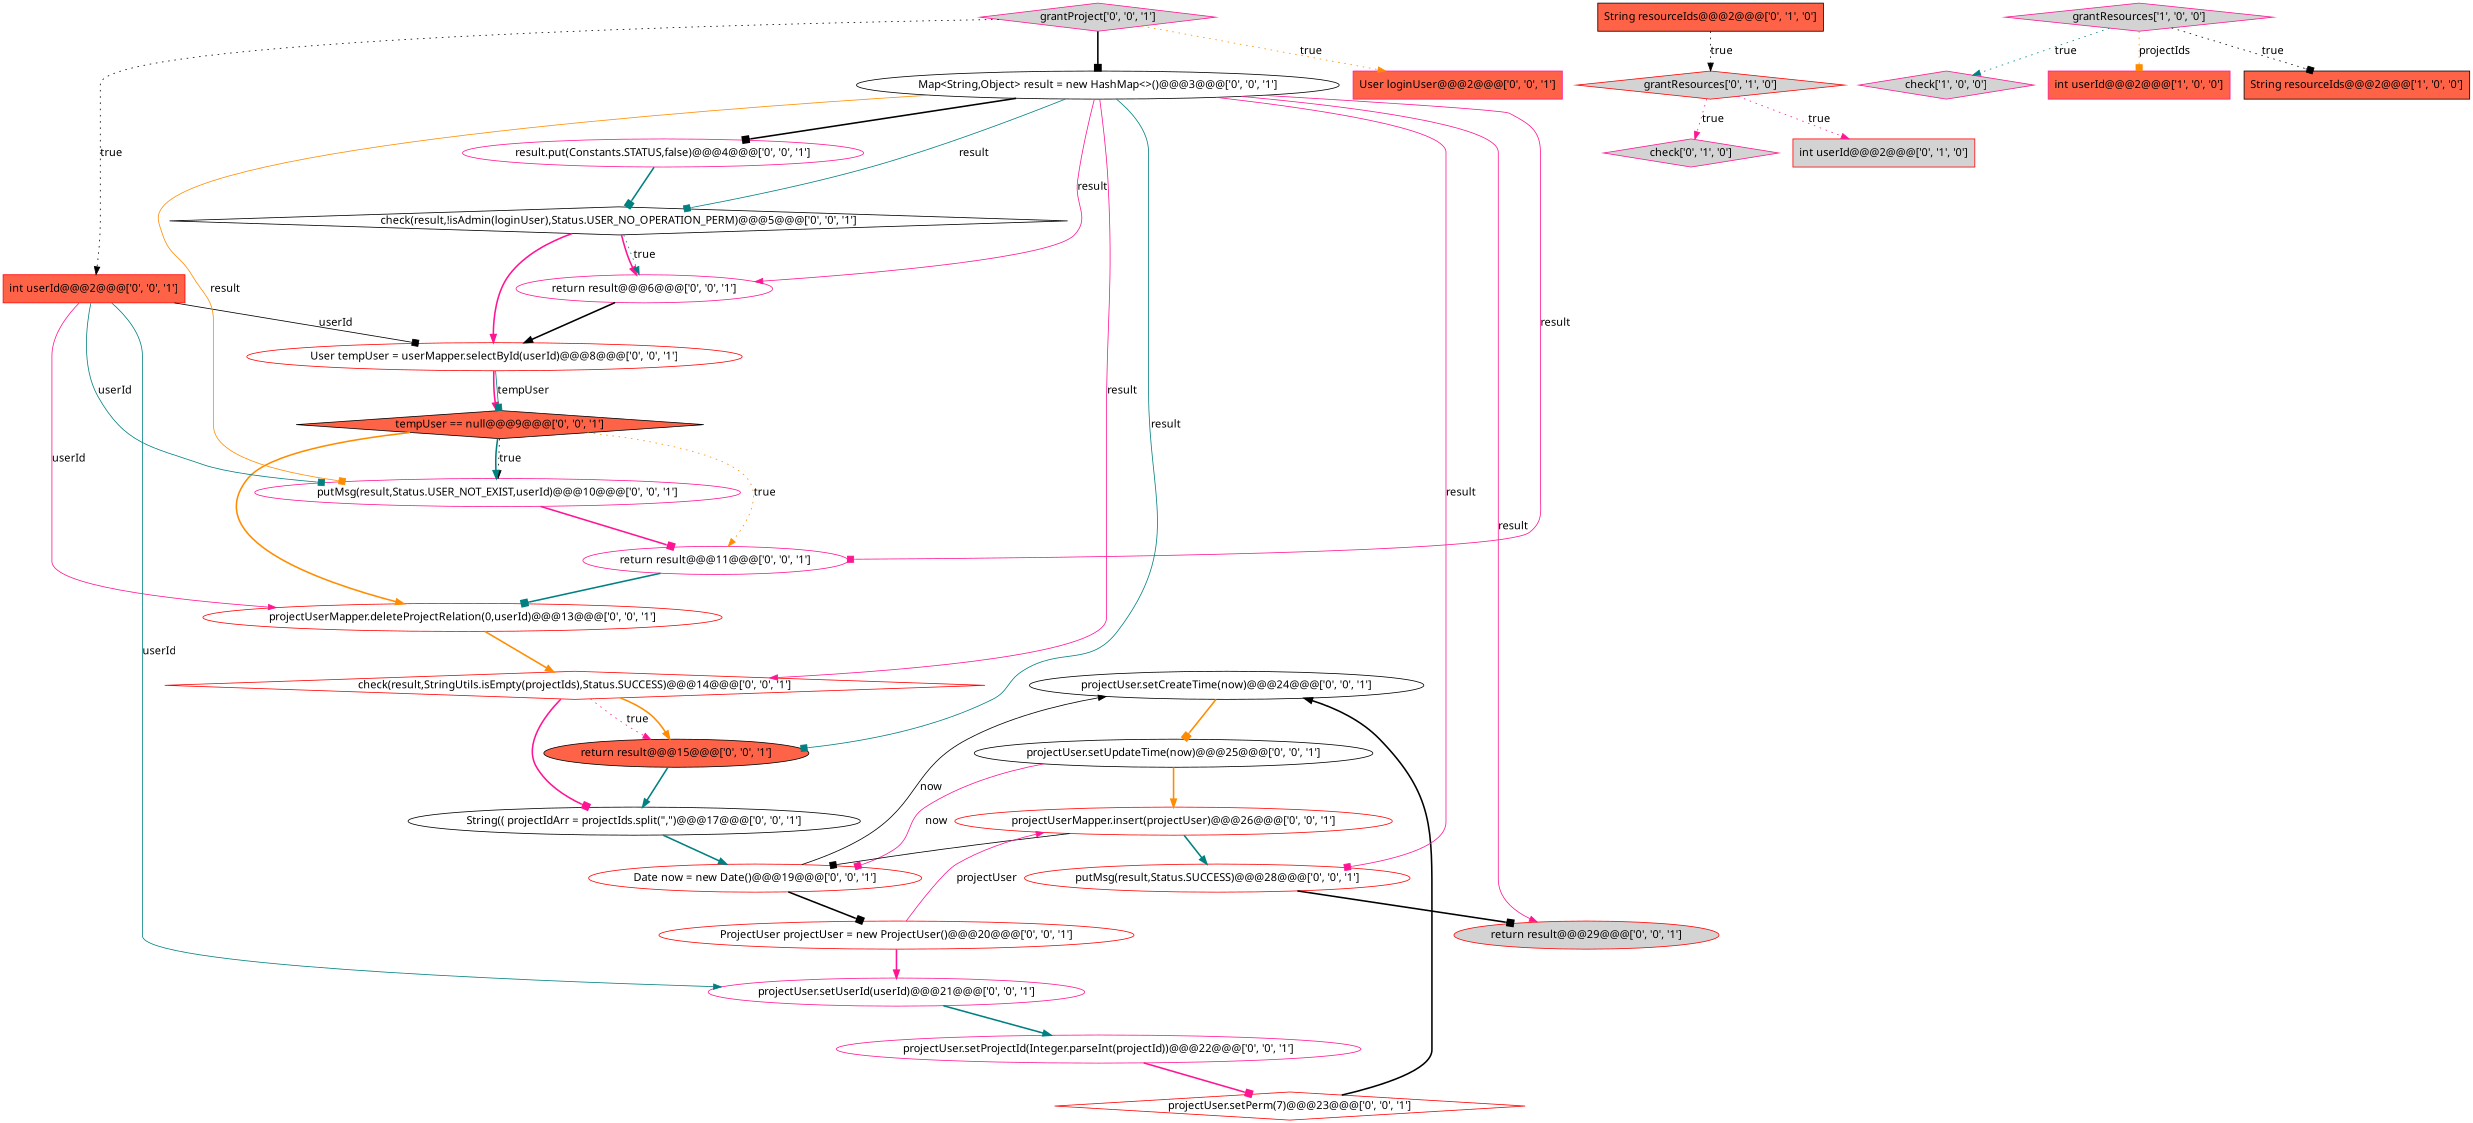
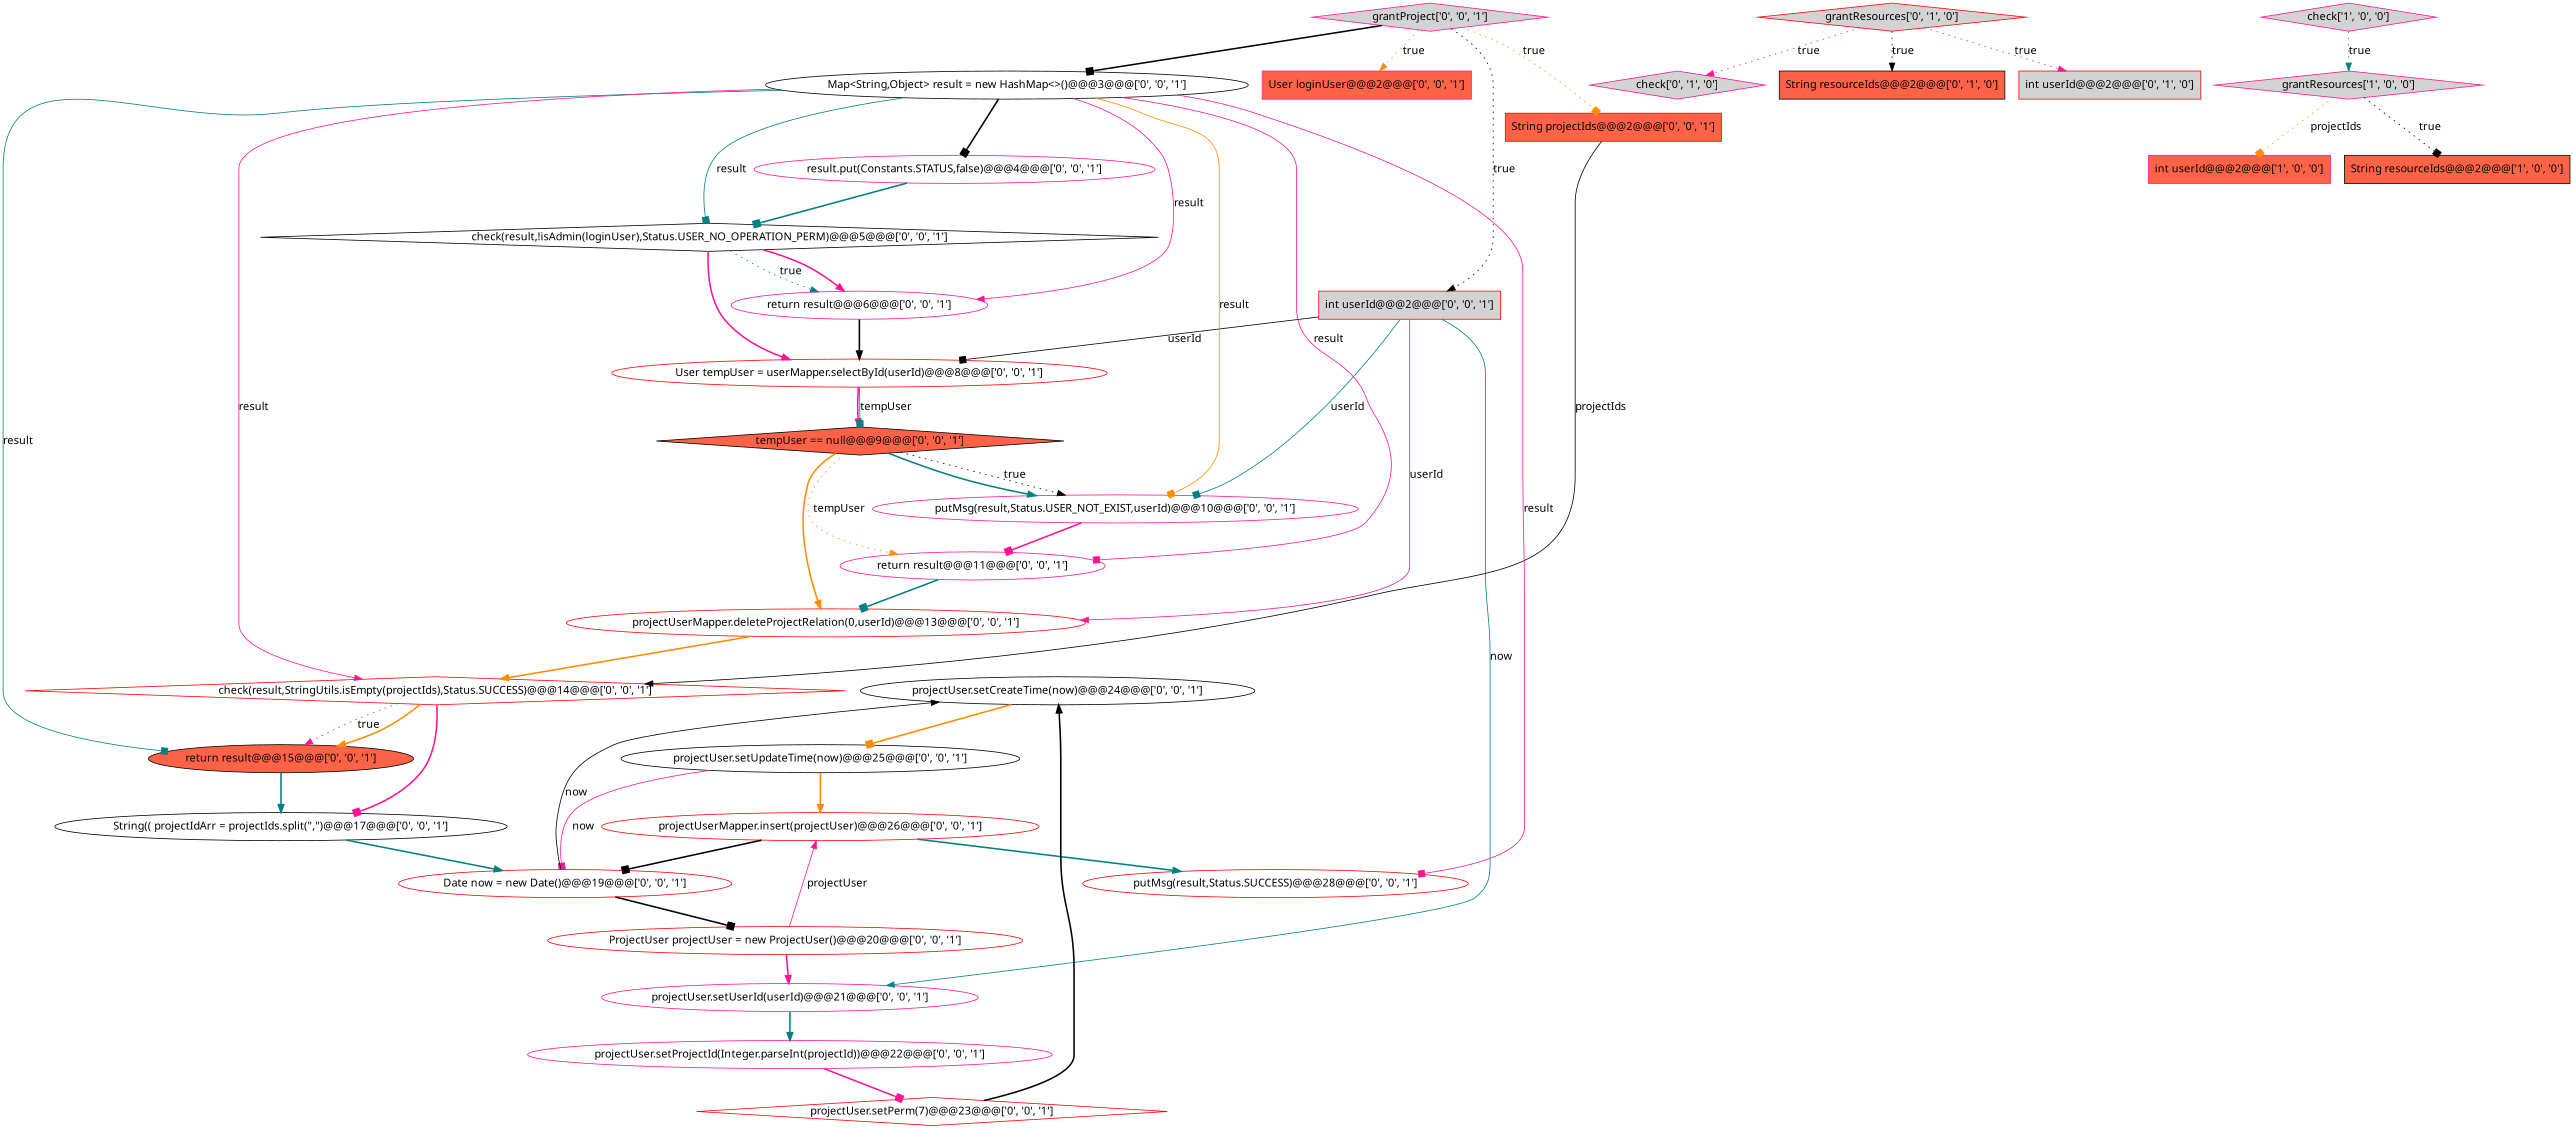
(1711, 47) -> (1892, 47)
(2045, 50) -> (2349, 47)
none -> (1613, 127)
(94, 289) -> (1410, 305)
(765, 493) -> (839, 509)
(159, 651) -> (1501, 657)
(954, 848) -> (696, 854)
(1586, 935) -> none
